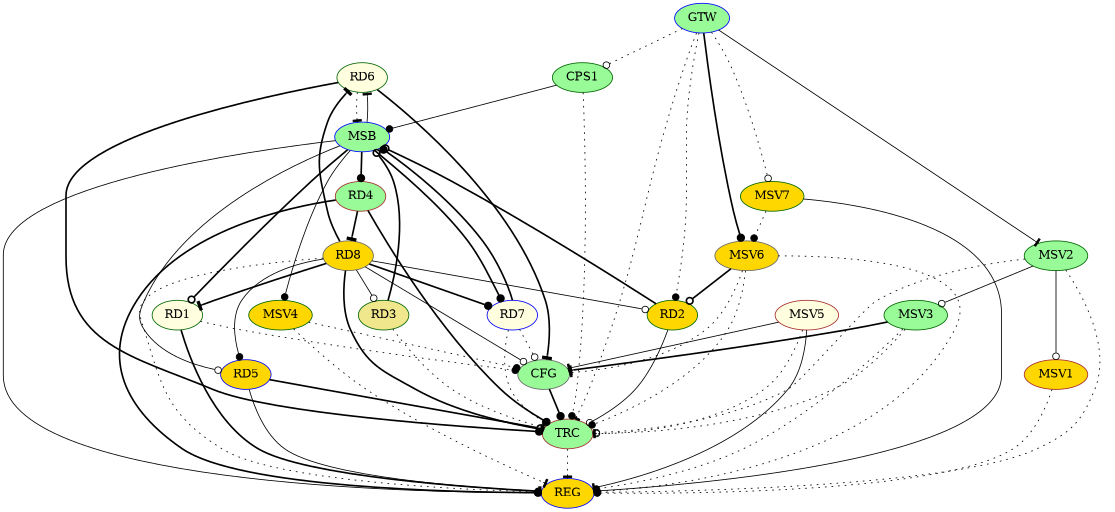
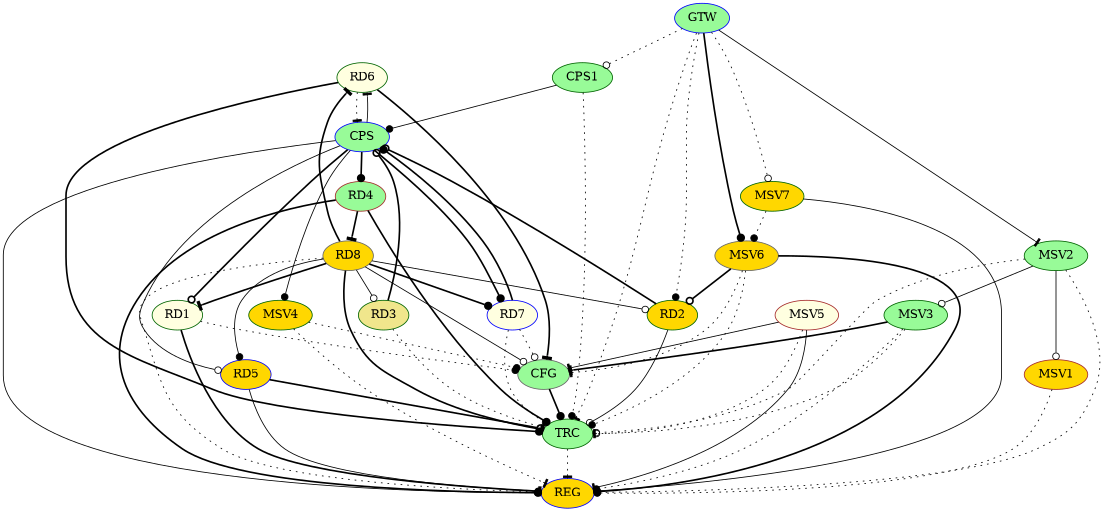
(362, 137) -> (362, 137)
(895, 398) -> (895, 398)
(568, 434) -> (568, 434)
